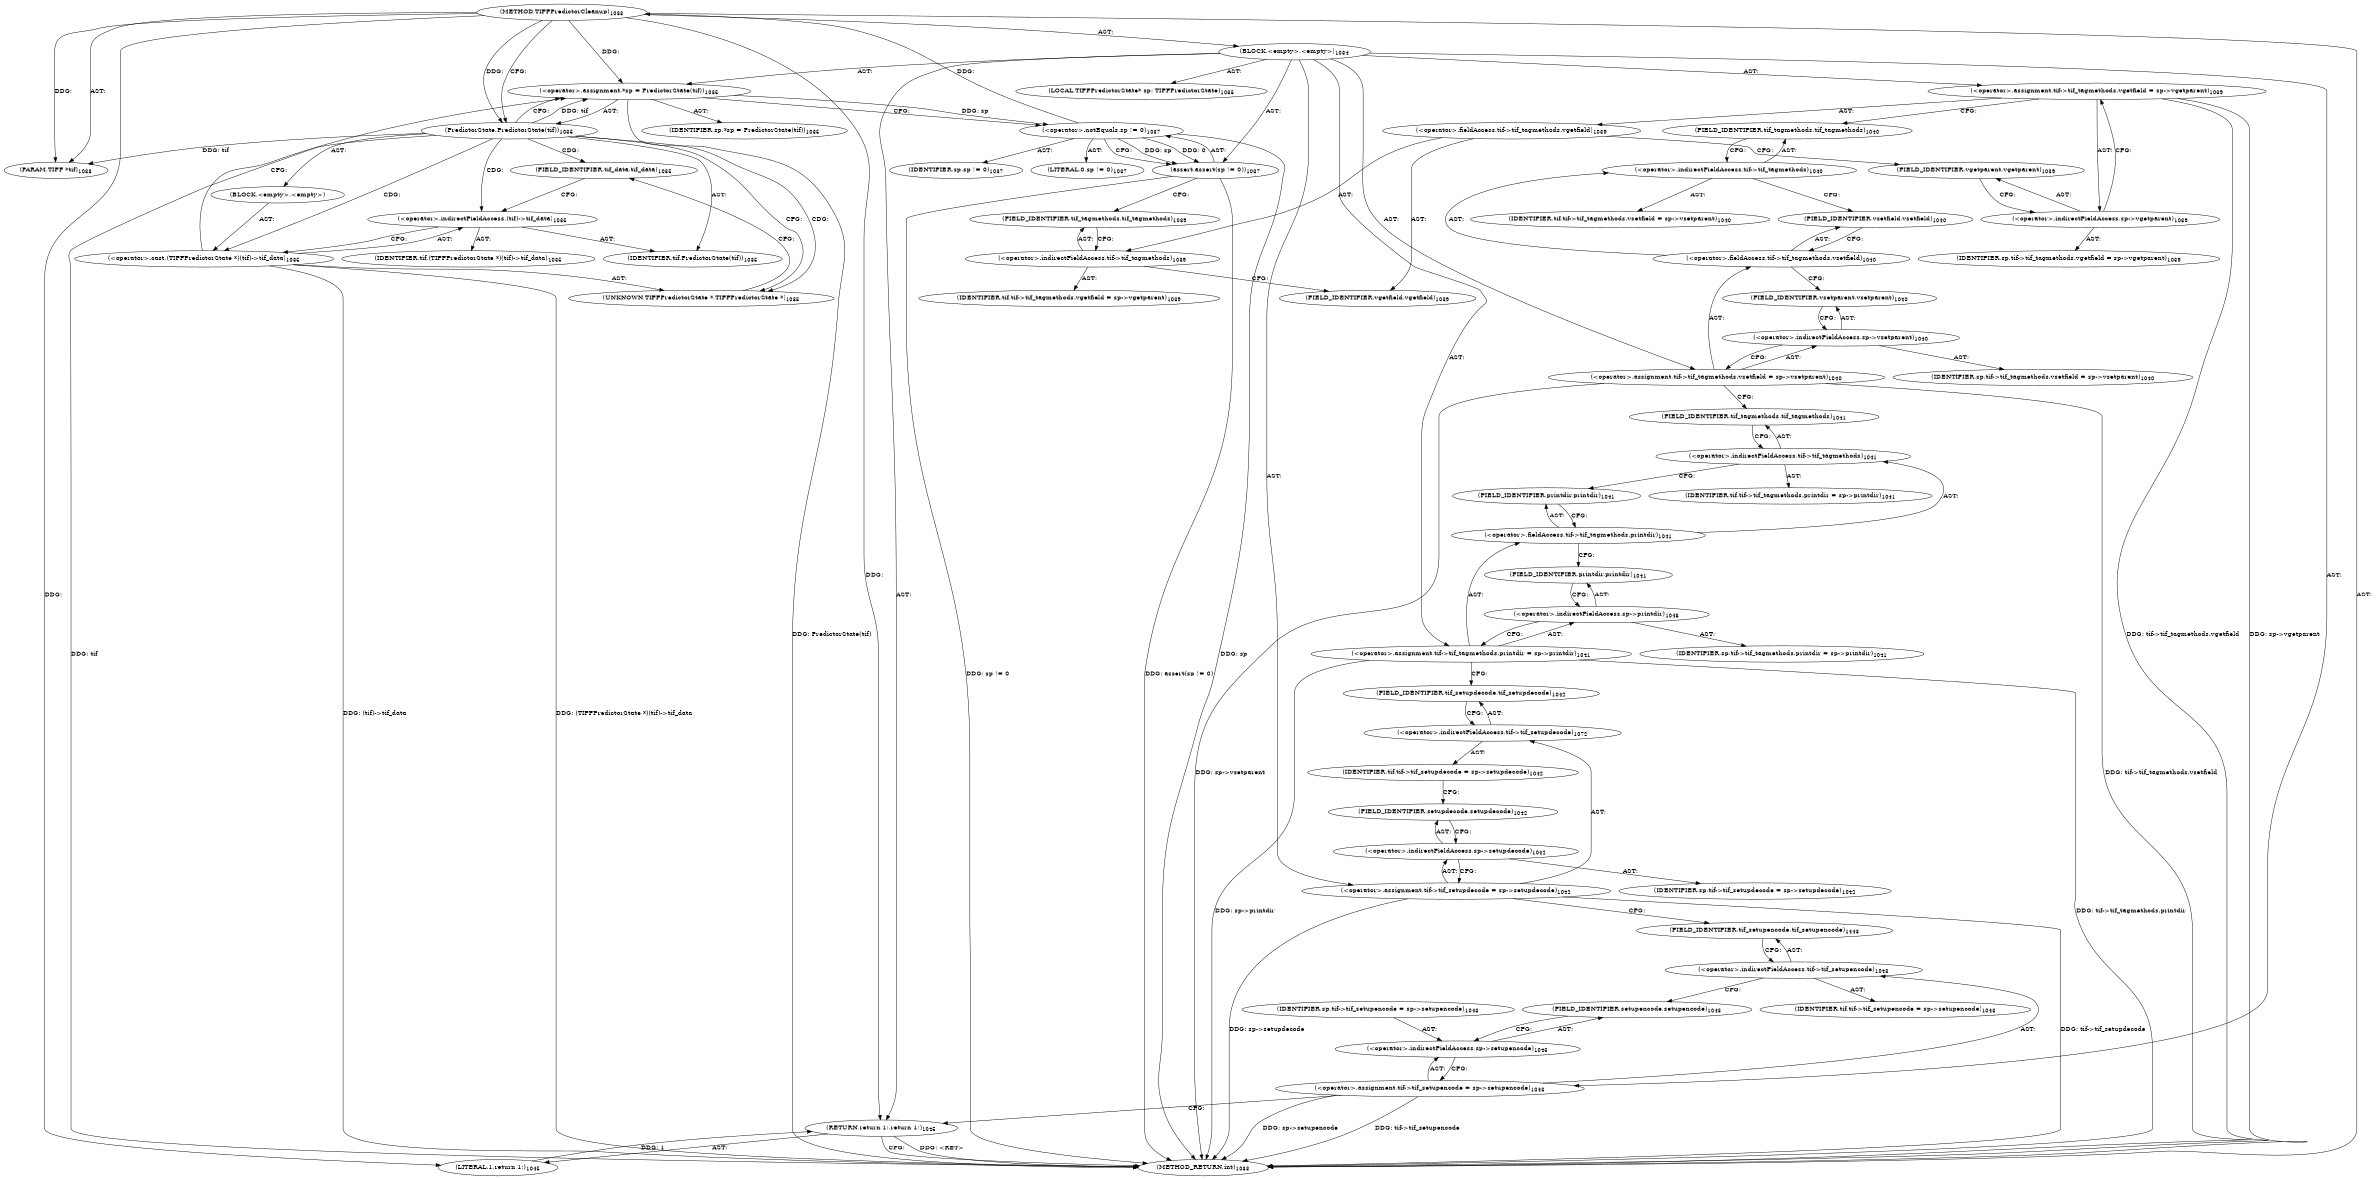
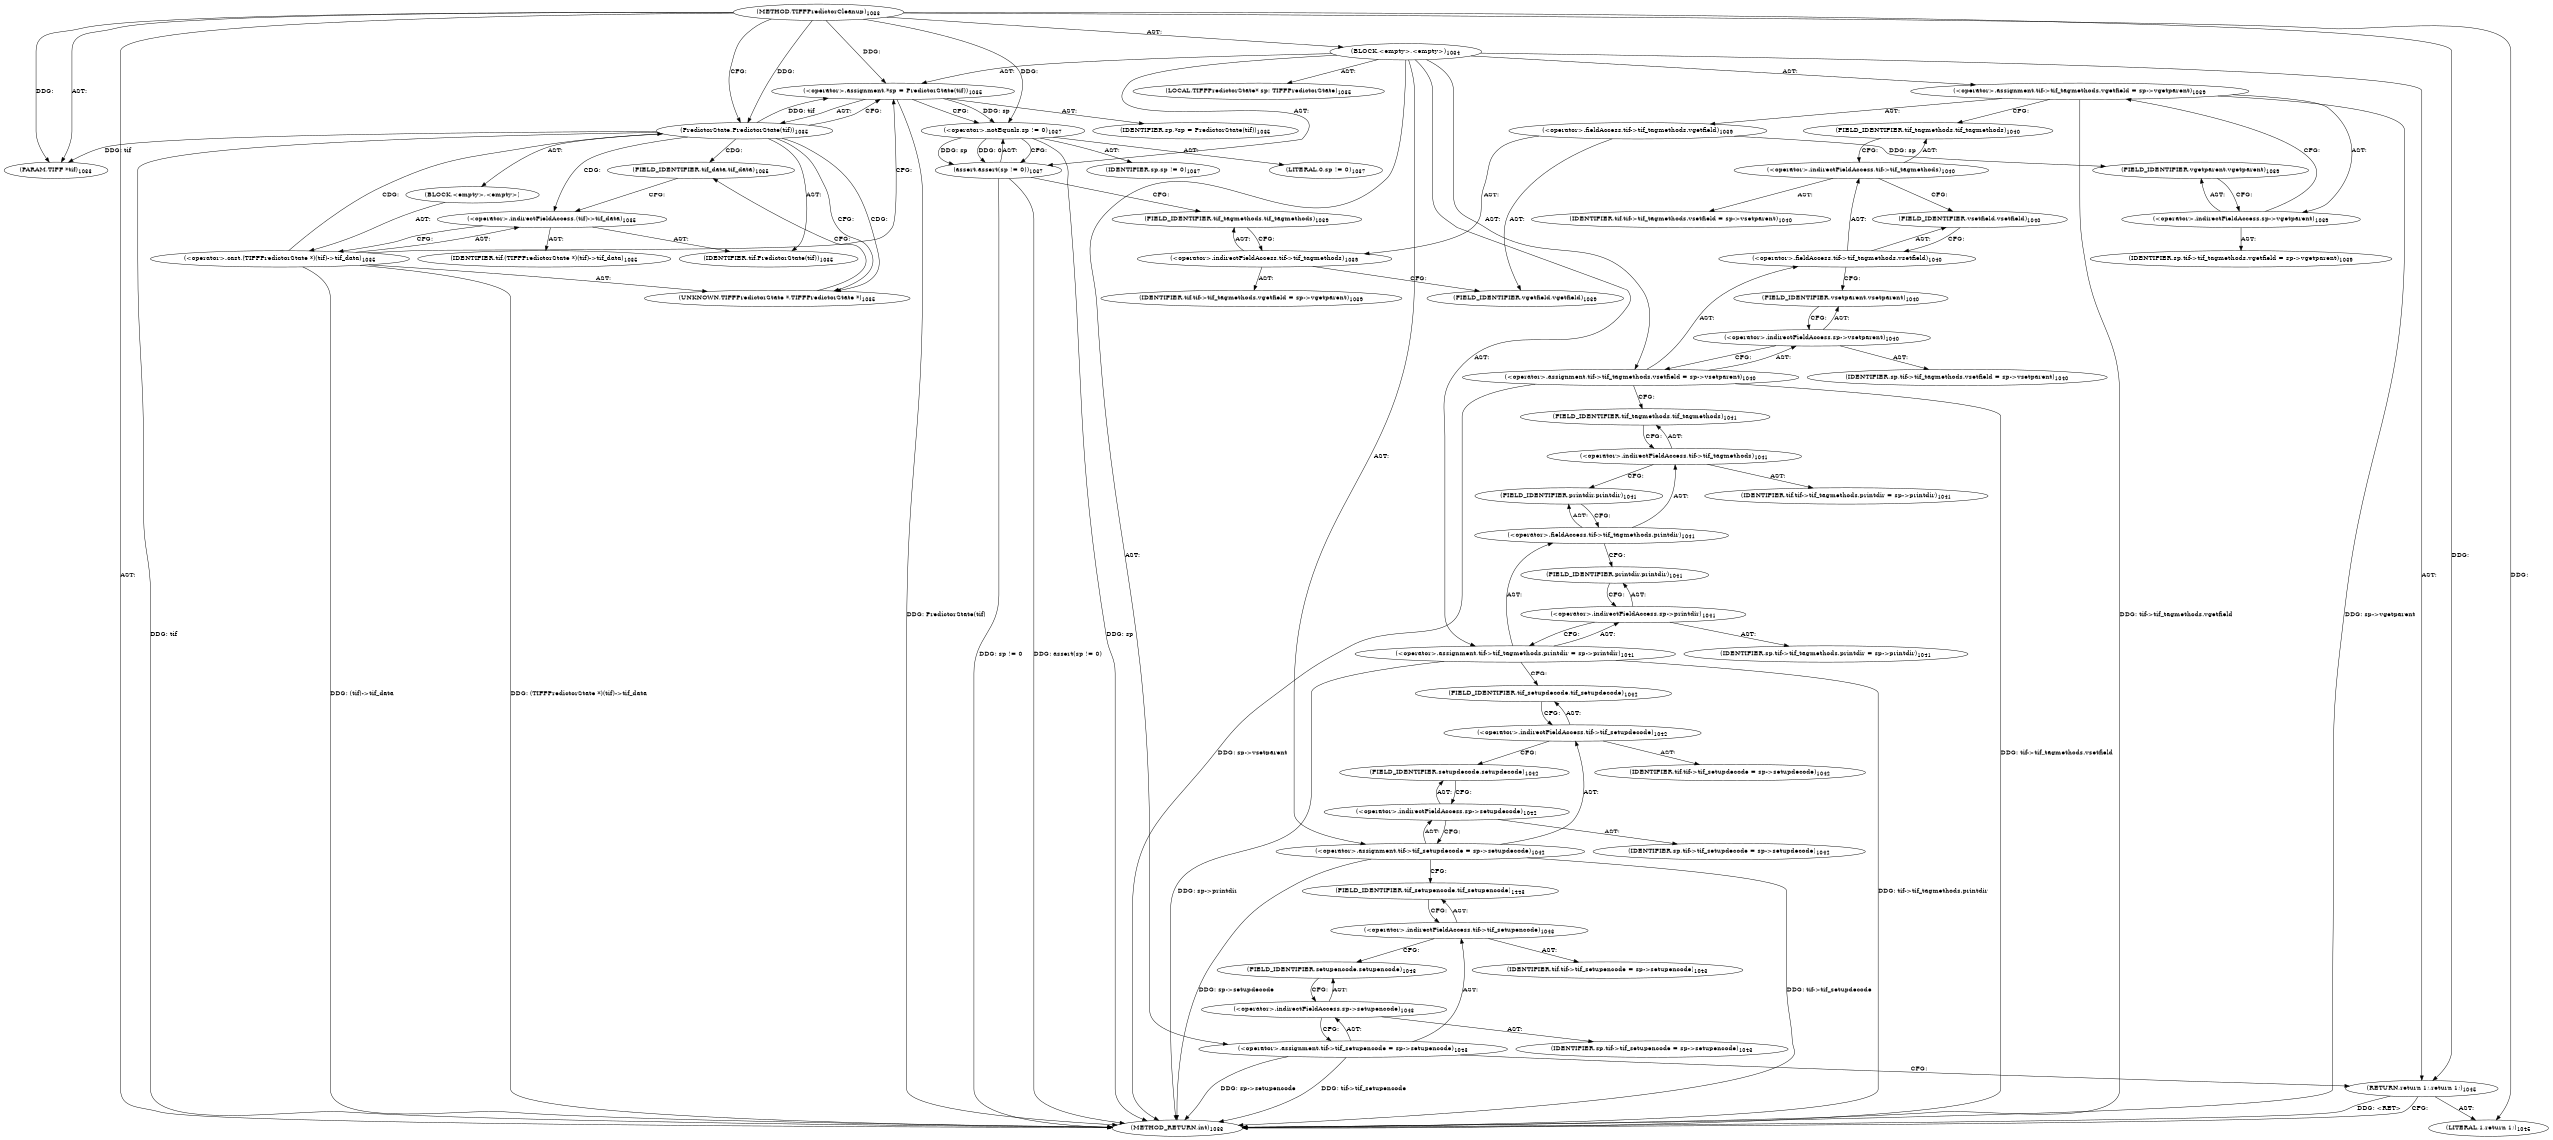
(872, 35) -> (969, 43)
(1766, 151) -> (1903, 151)
(361, 196) -> (461, 159)
(1672, 614) -> (1709, 614)
(1581, 732) -> (1661, 732)
(1443, 790) -> (1516, 752)
(1416, 1028) -> (1485, 1029)
(669, 1142) -> none
